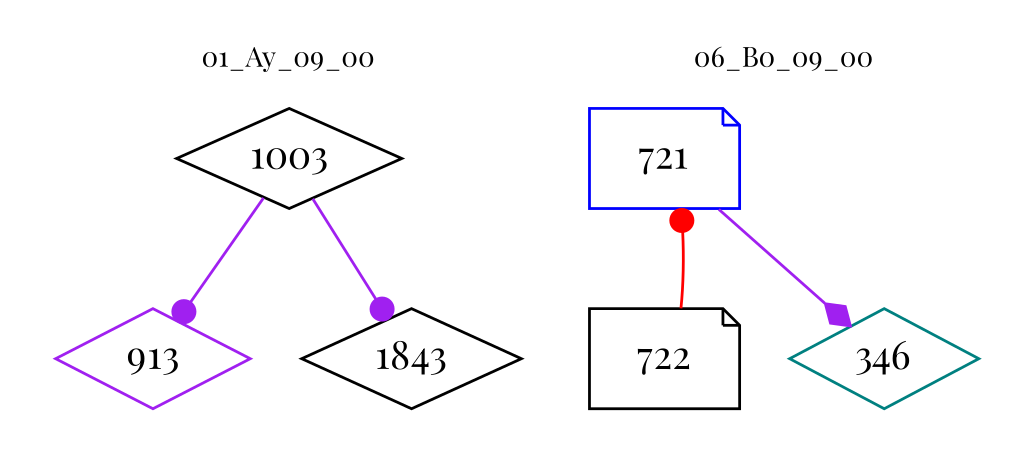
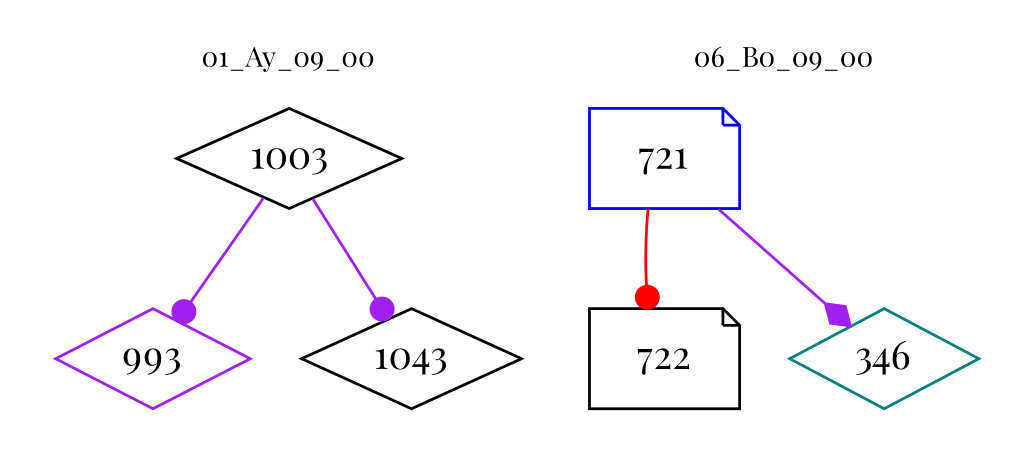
(683, 270) -> (646, 248)
(153, 359) -> (153, 359)
(412, 359) -> (412, 359)
